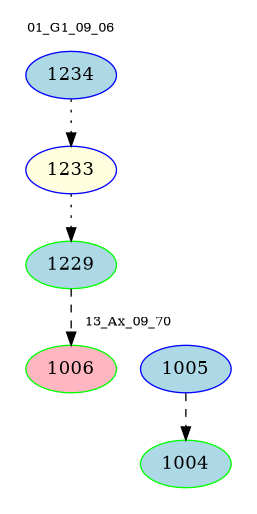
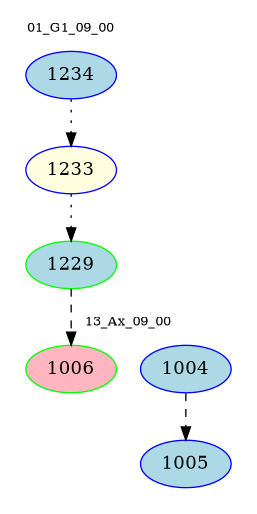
(71, 28) -> (71, 28)
(129, 322) -> (129, 322)
(186, 410) -> (186, 410)
(186, 464) -> (186, 369)
